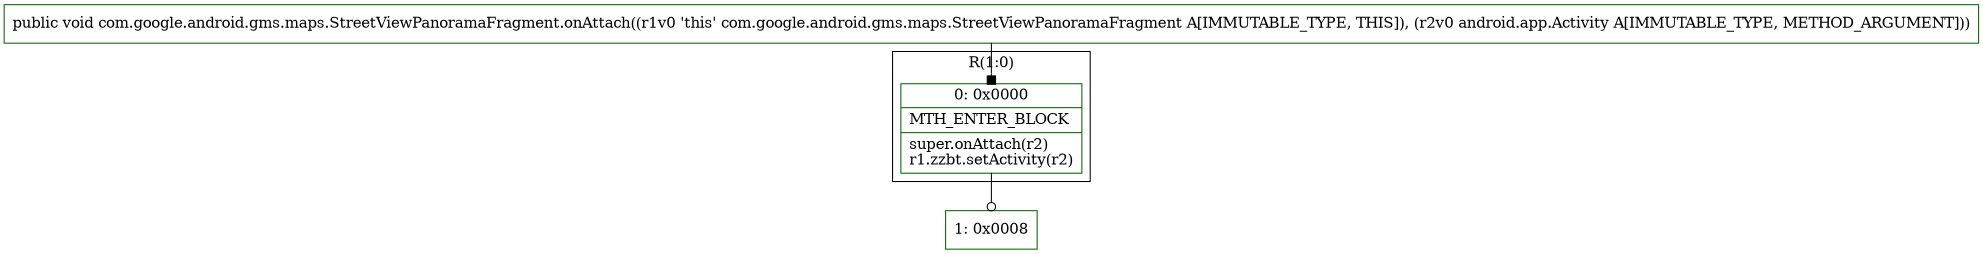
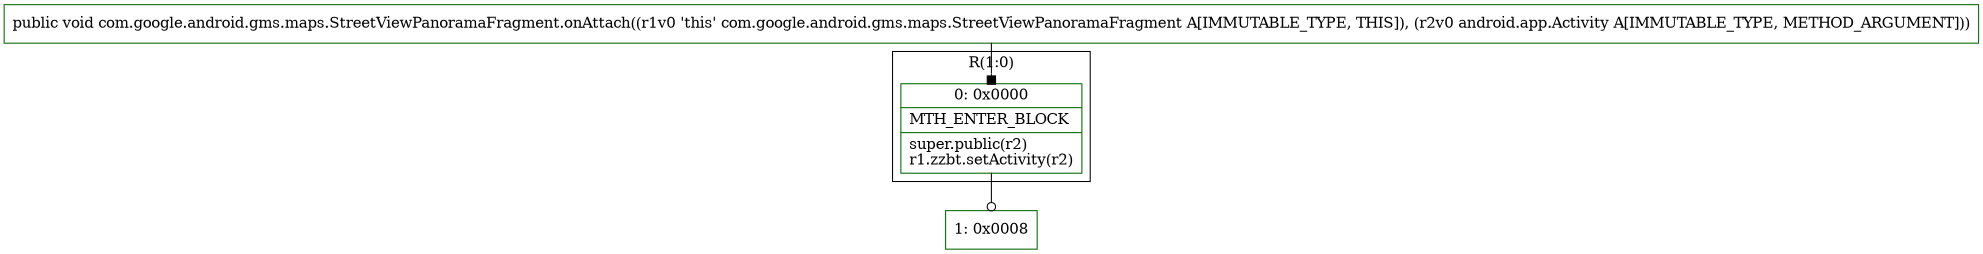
(979, 145) -> (968, 145)
